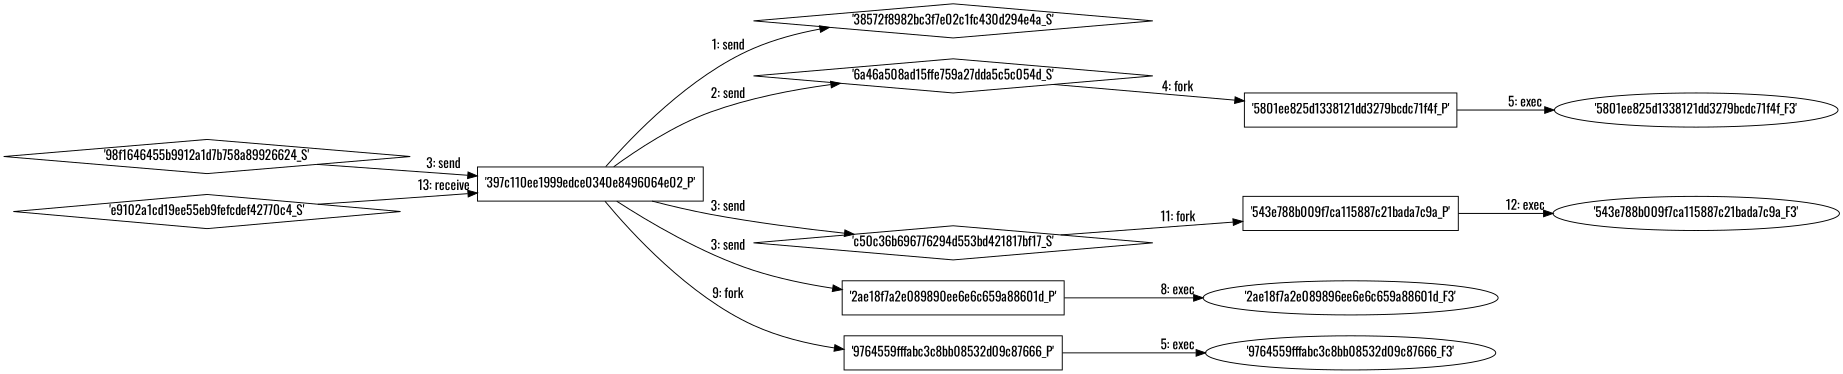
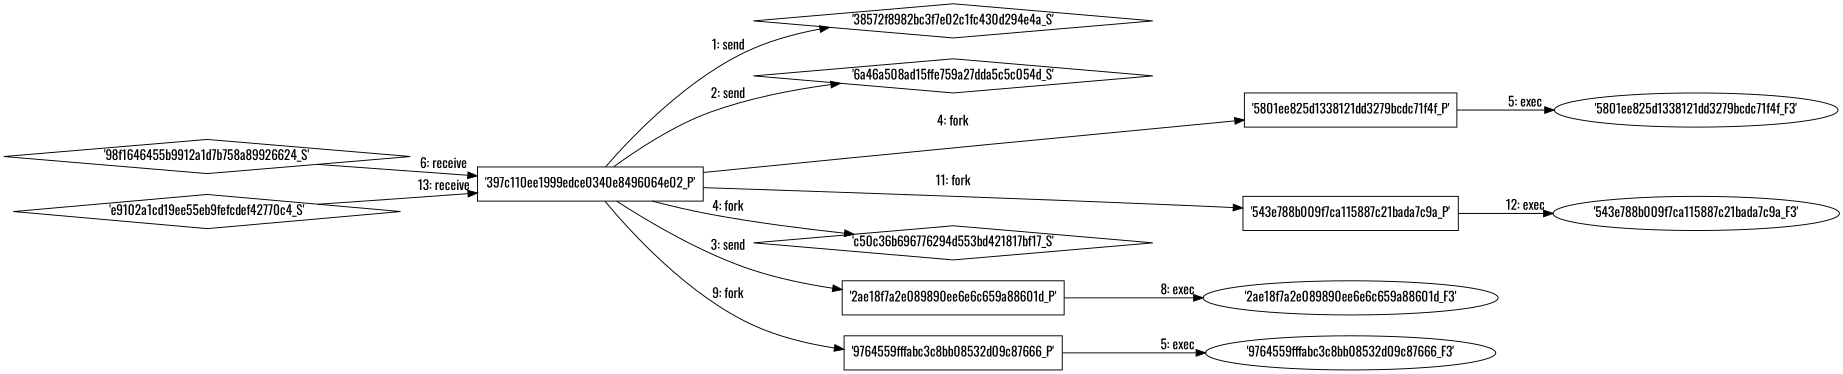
(1144, 92) -> (969, 146)
(444, 165) -> (444, 165)
(728, 207) -> (728, 207)
(1147, 229) -> (968, 197)
(1351, 298) -> (1351, 298)
